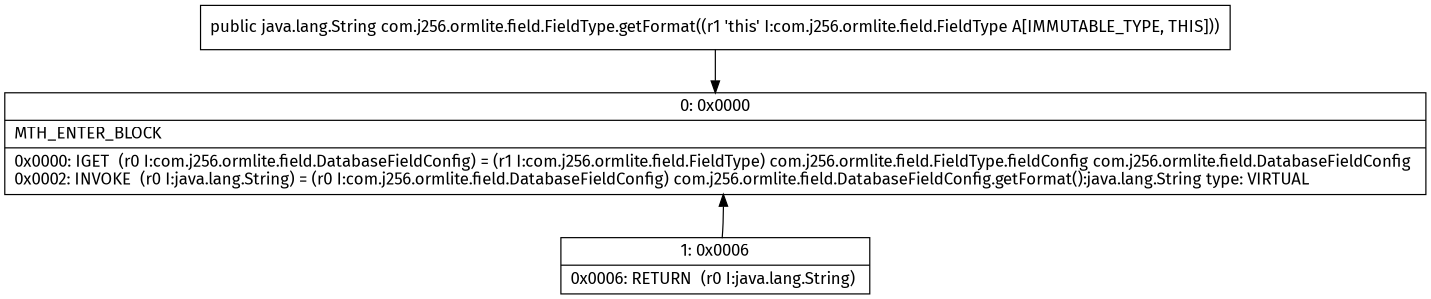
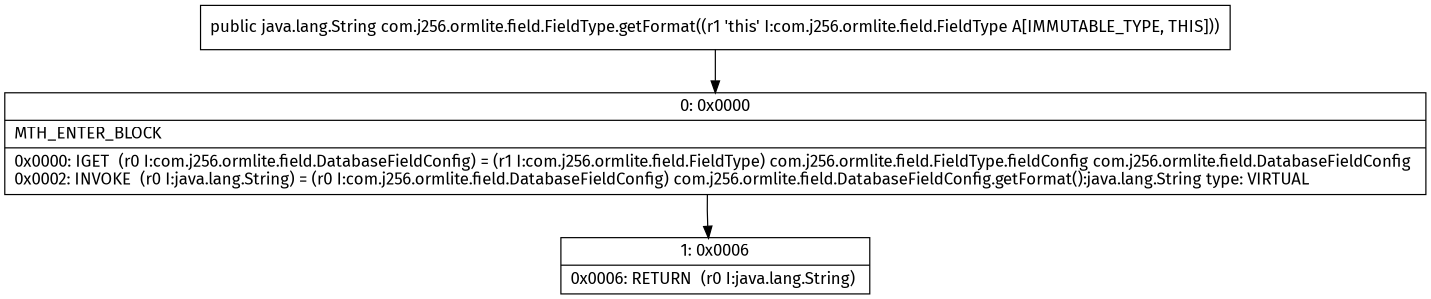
(723, 222) -> (707, 210)
